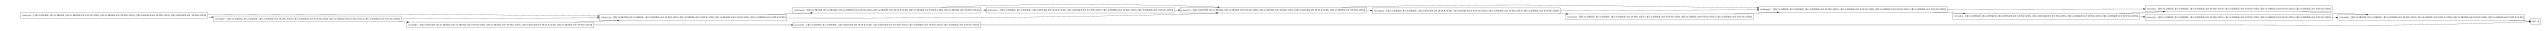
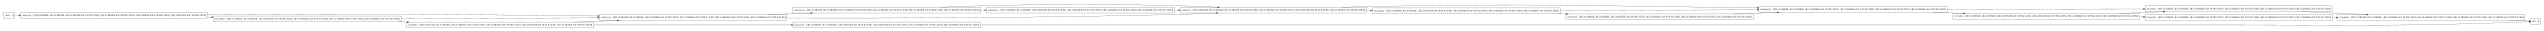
none -> (9, 15)
